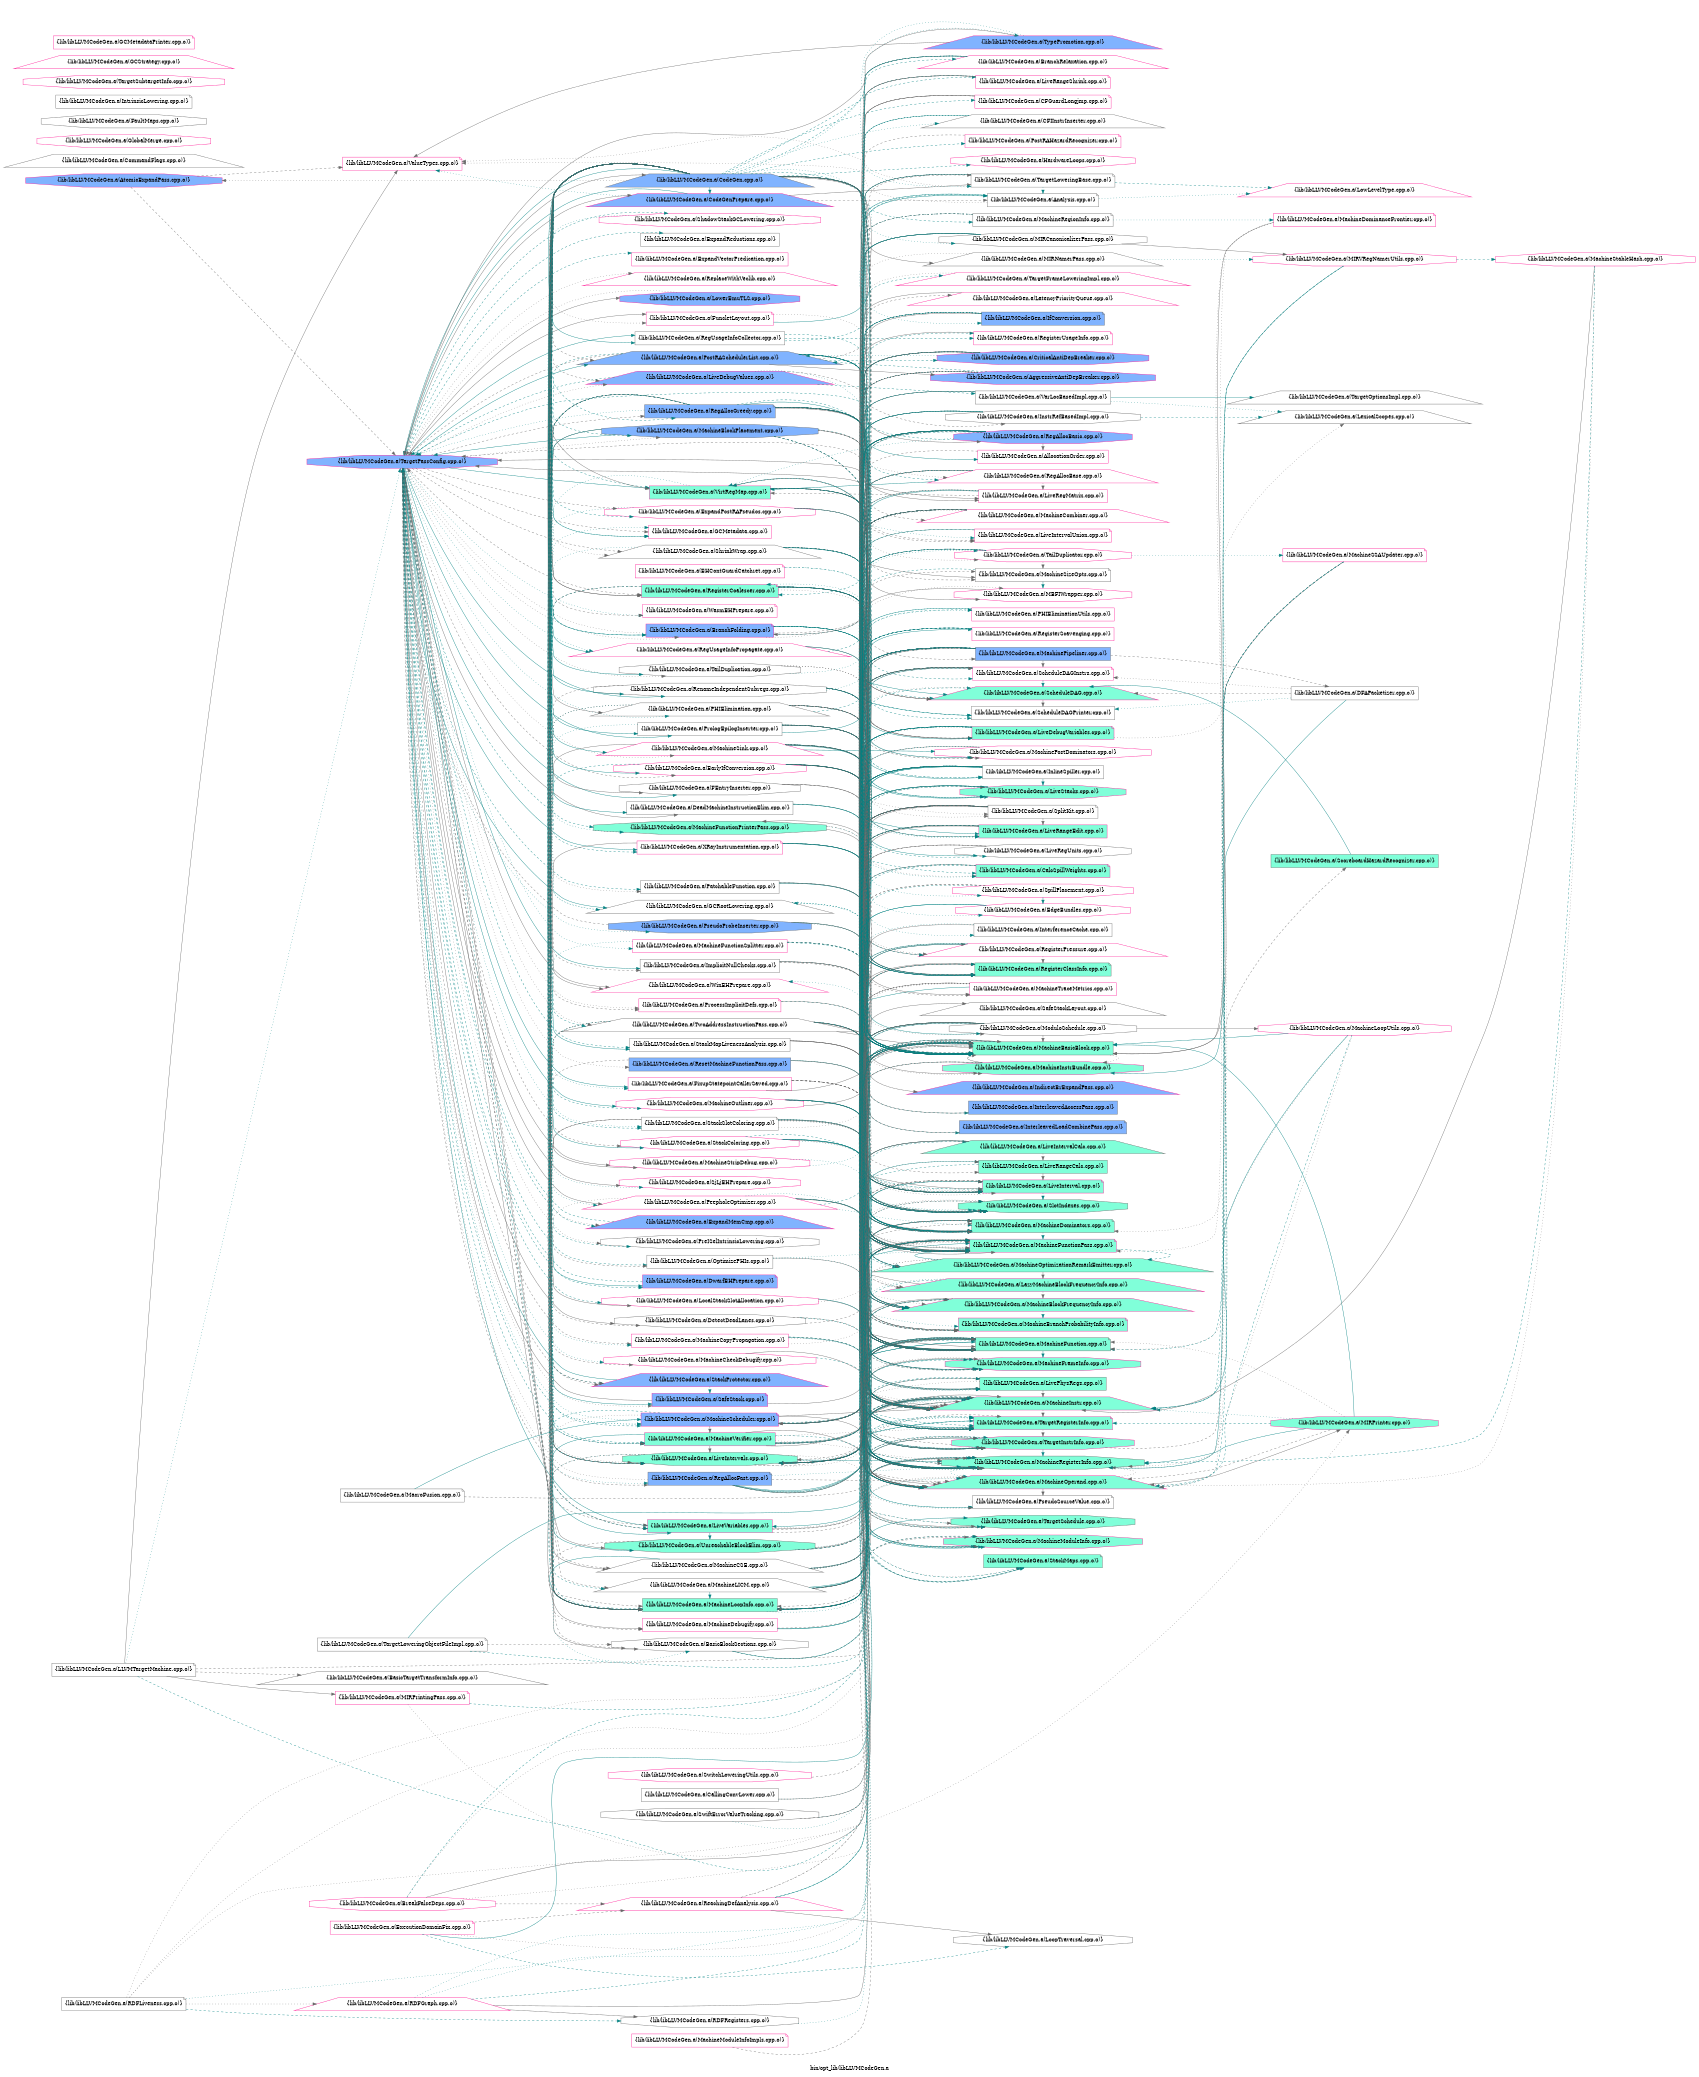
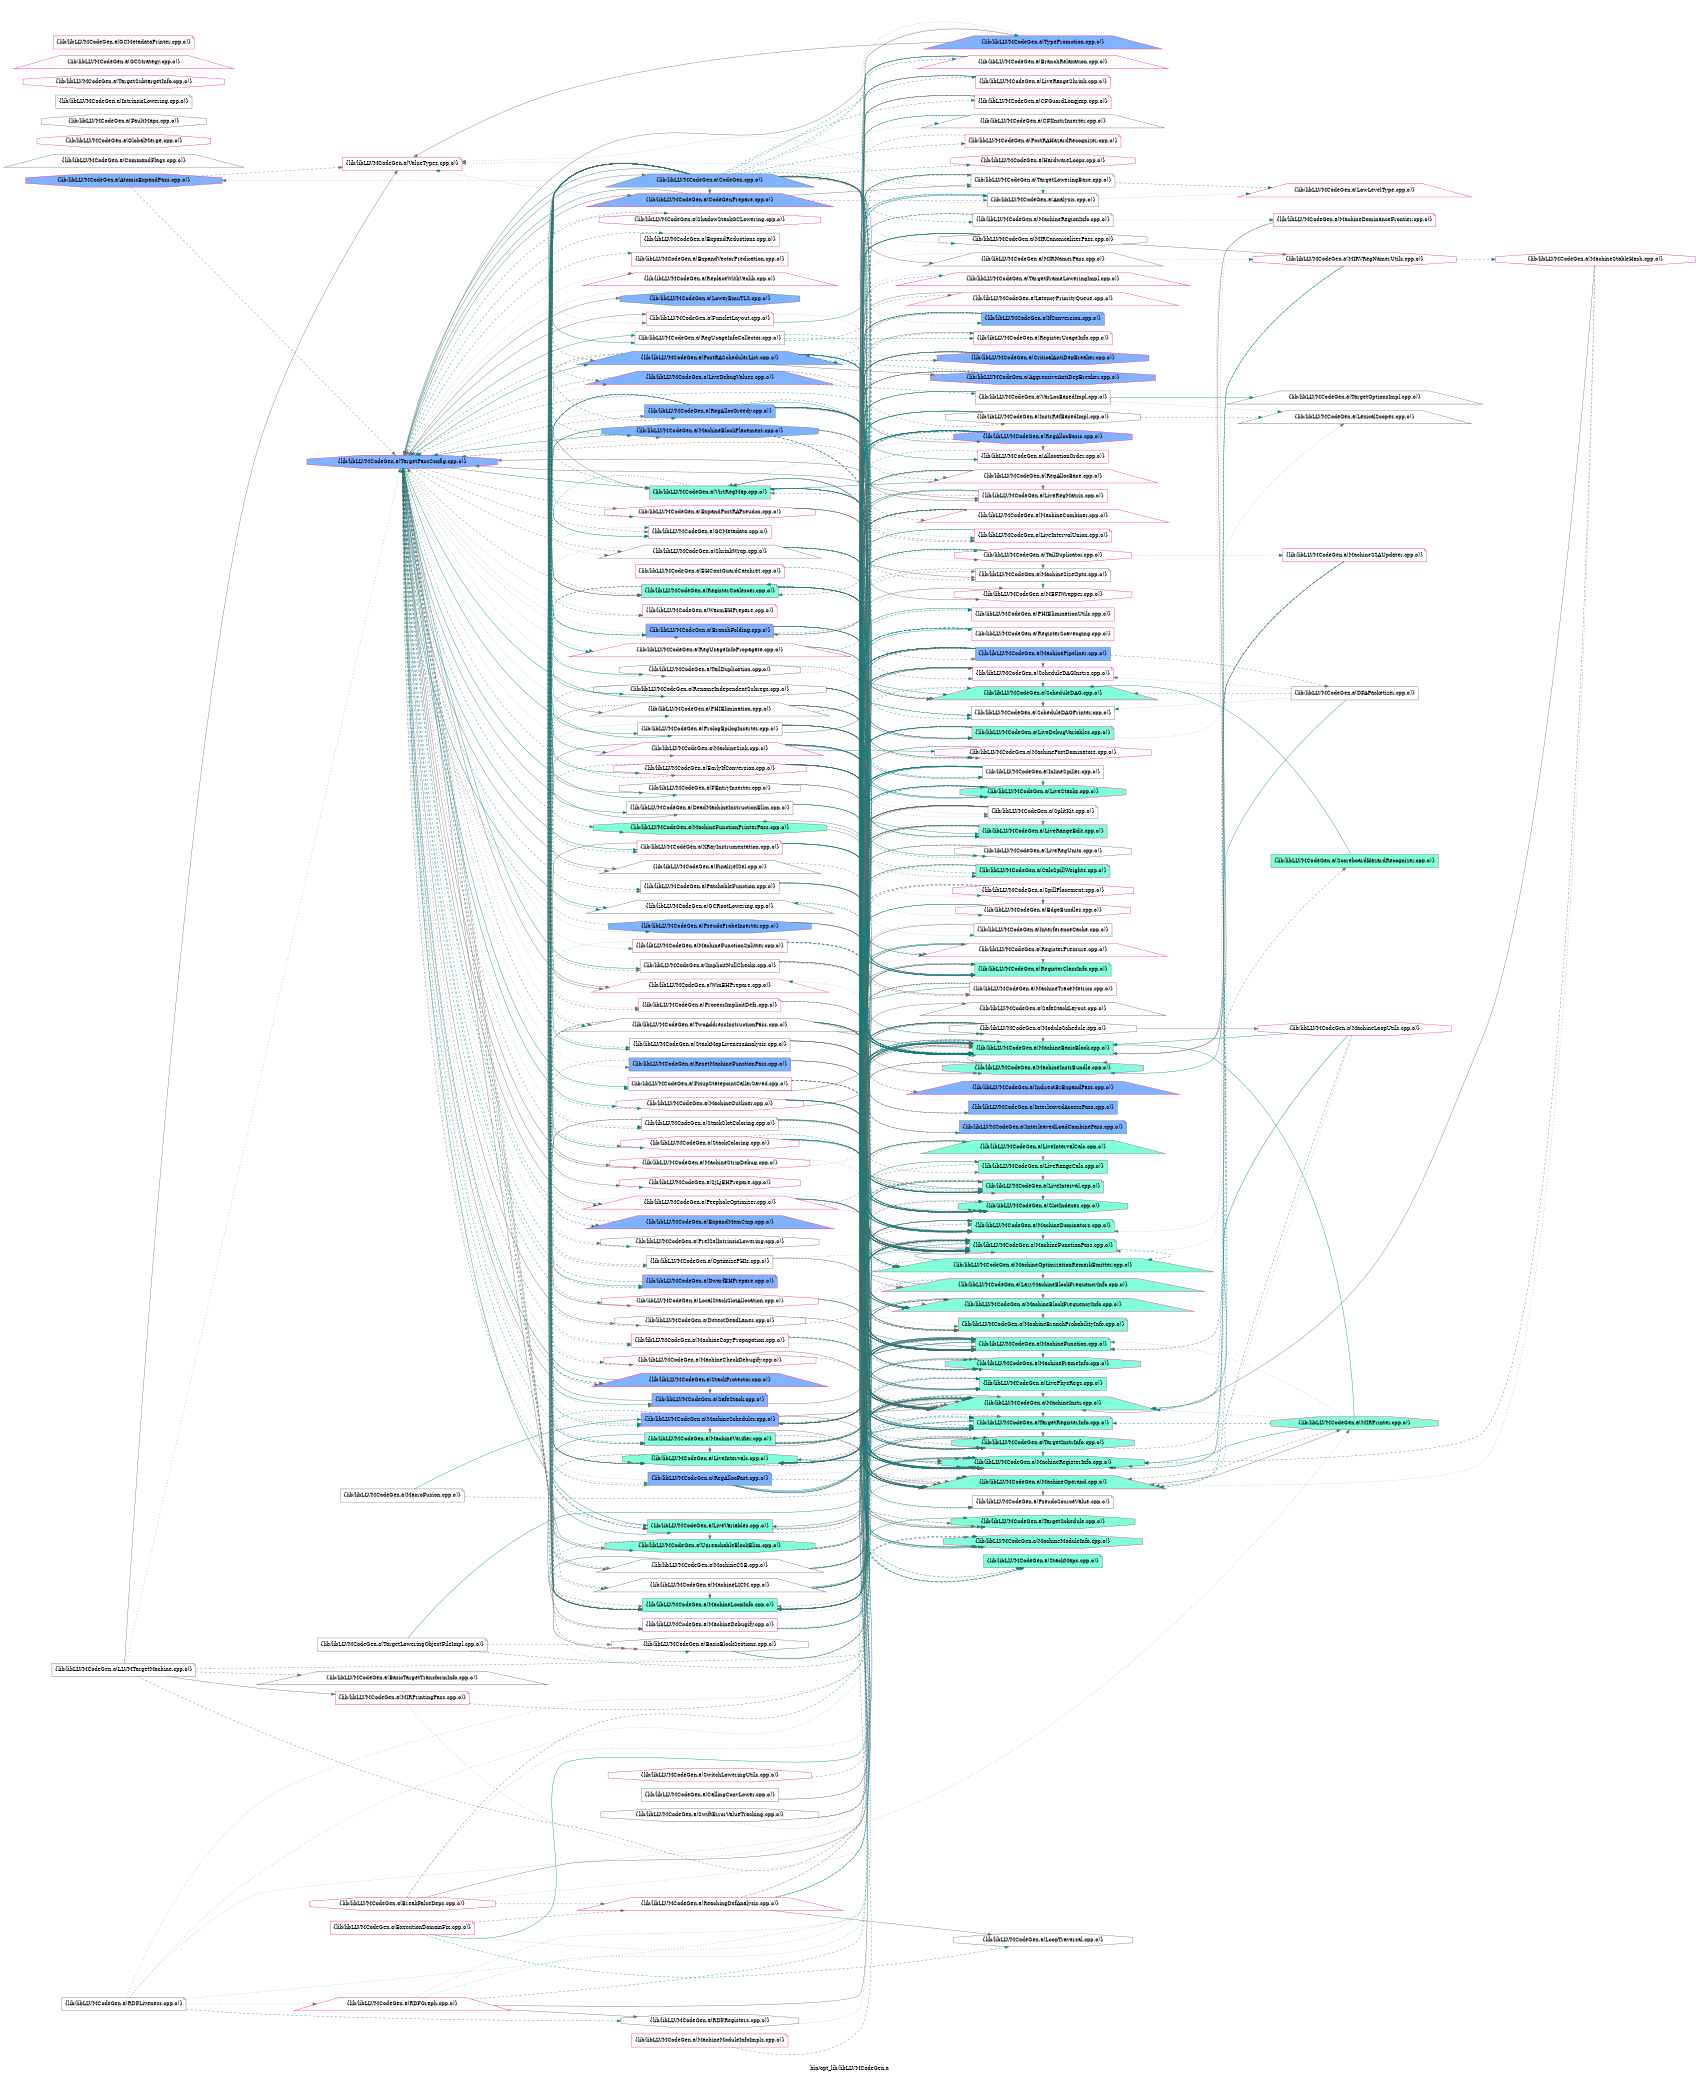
(710, 299) -> (710, 299)
(866, 615) -> (866, 615)
none -> (710, 867)
none -> (865, 956)
(548, 1061) -> (548, 1020)
